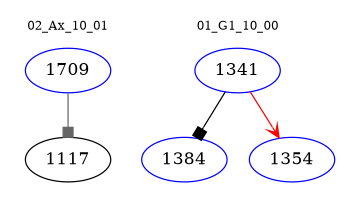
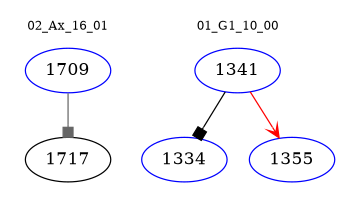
(68, 27) -> (68, 27)
(68, 160) -> (68, 160)
(184, 160) -> (184, 160)
(292, 160) -> (292, 160)
